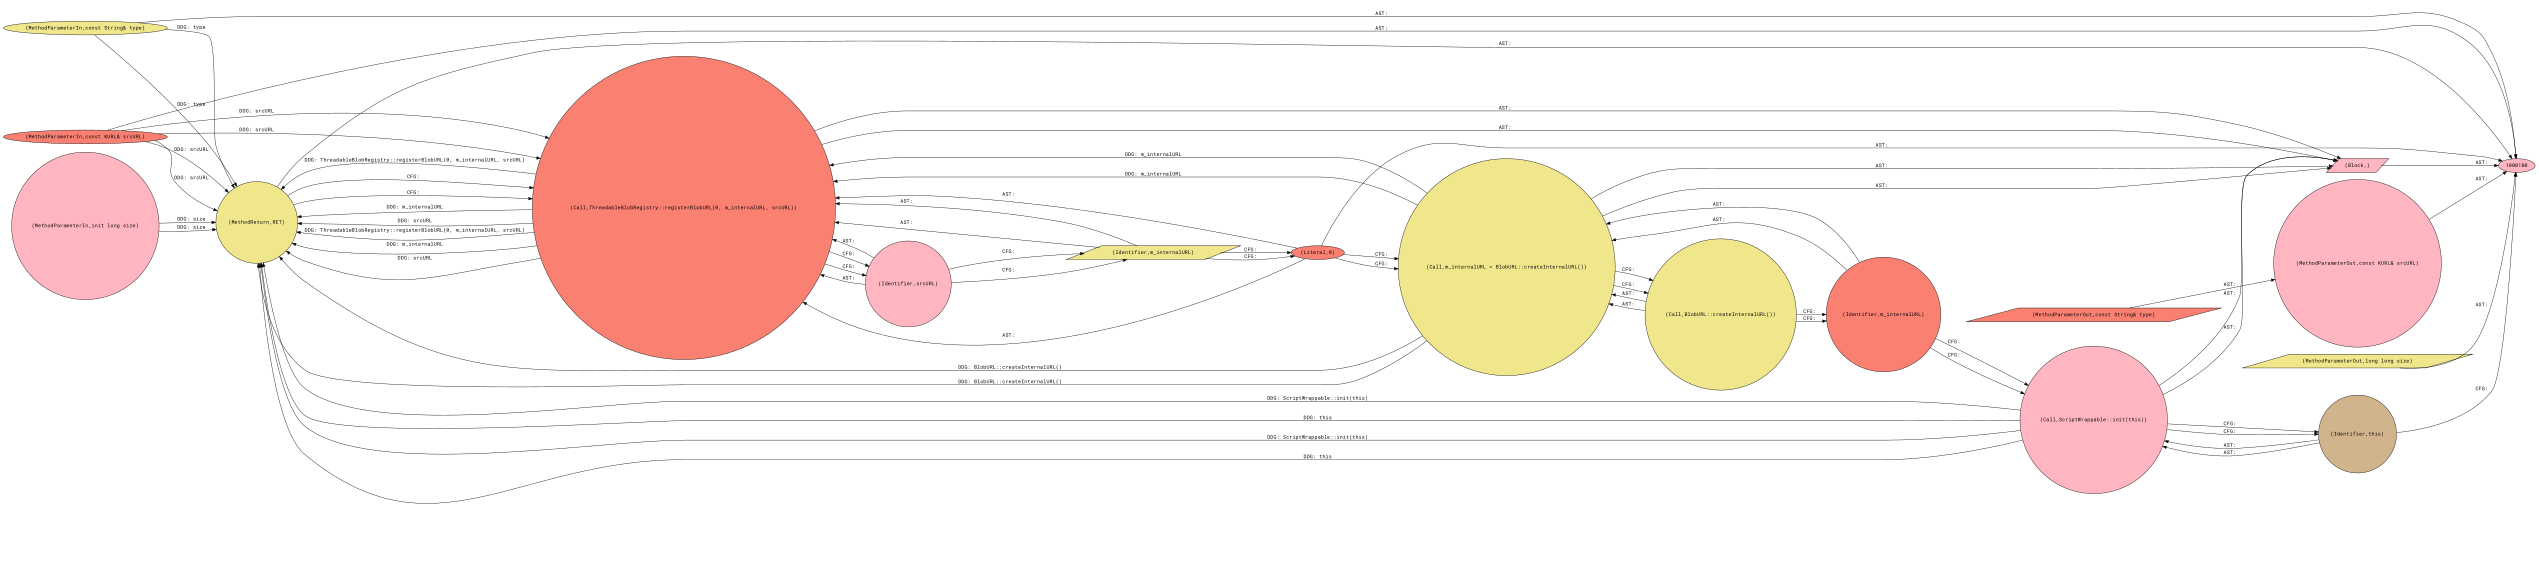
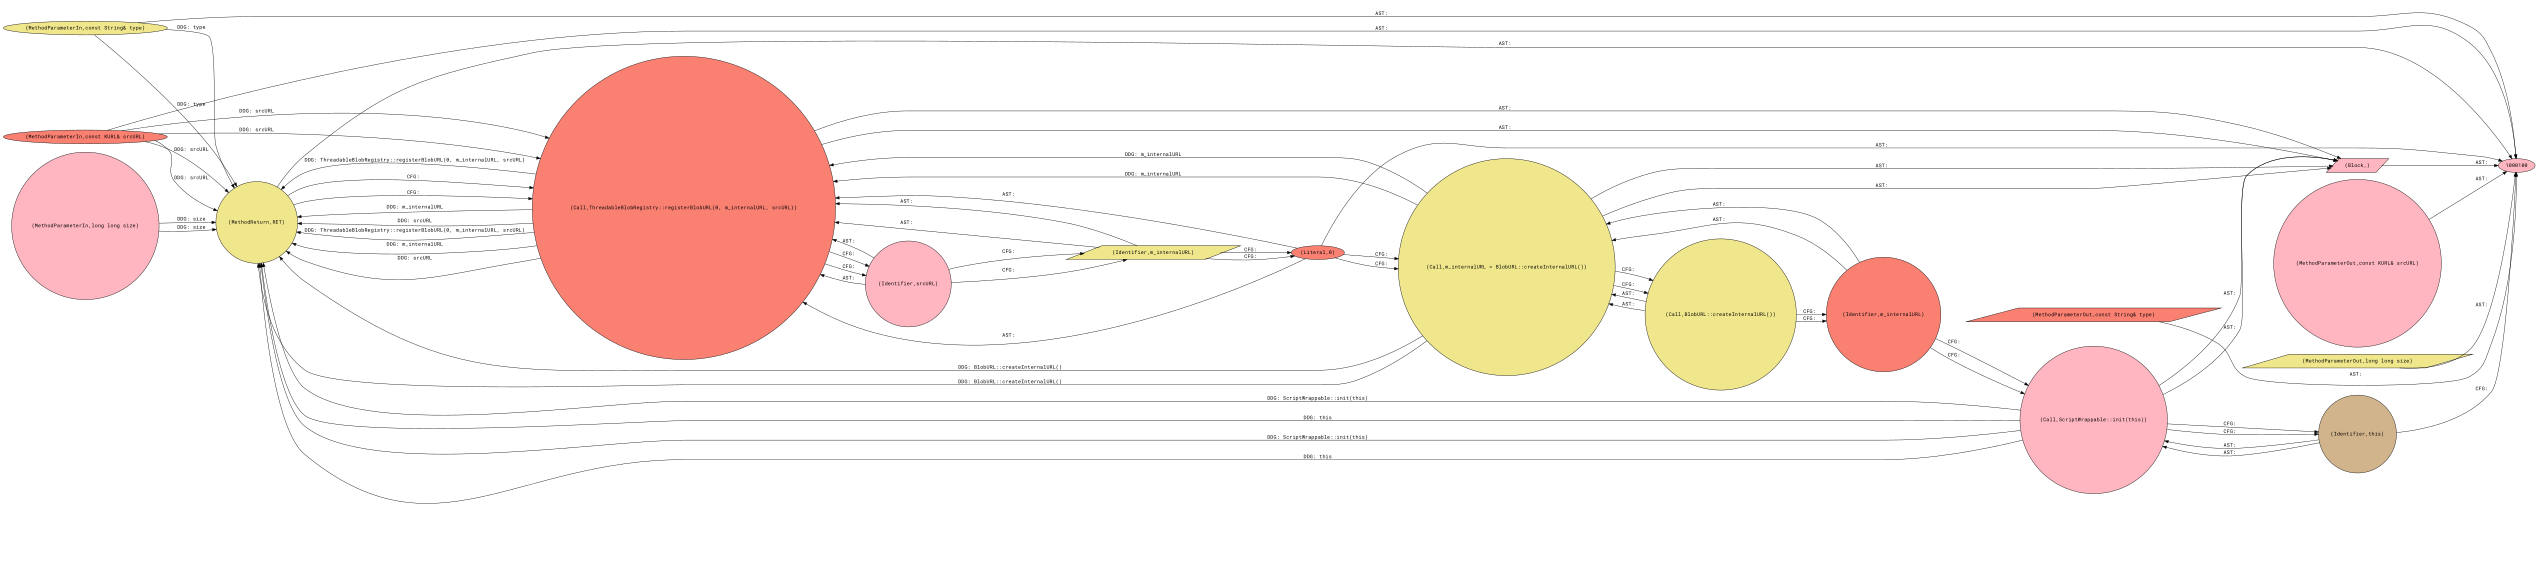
(85, 226) -> (85, 226)
(2200, 294) -> (2409, 384)
